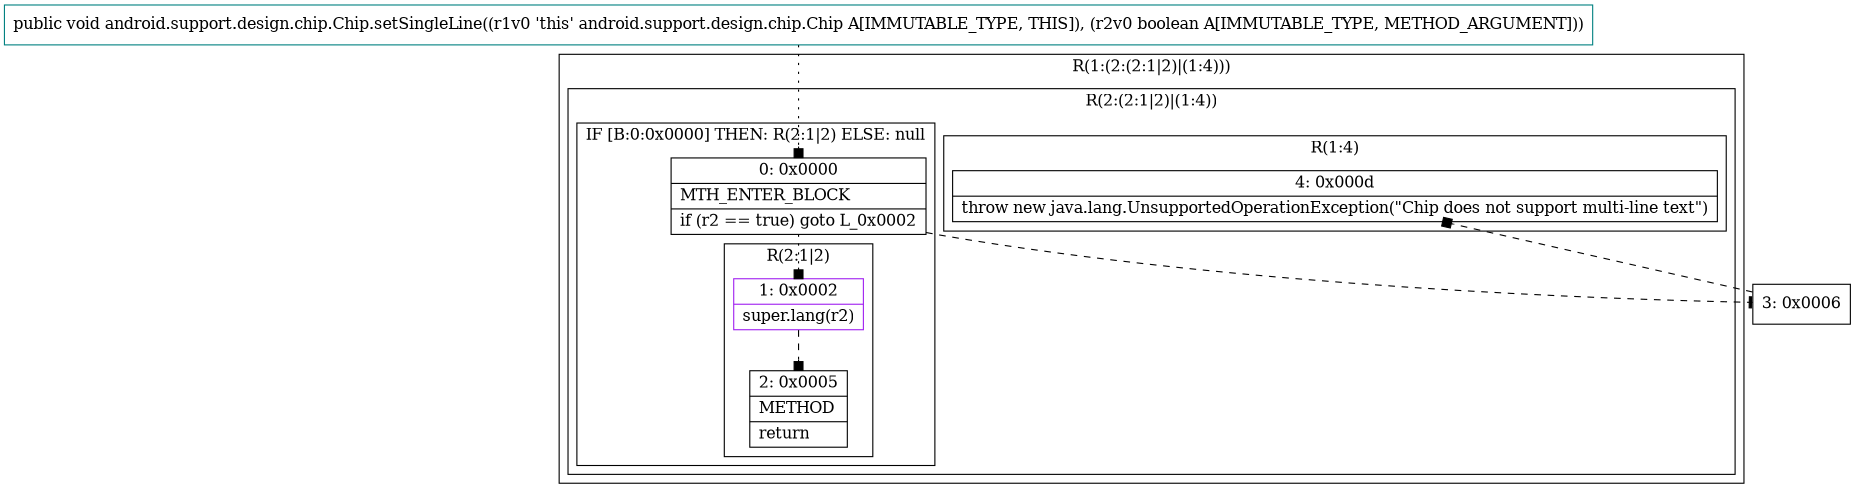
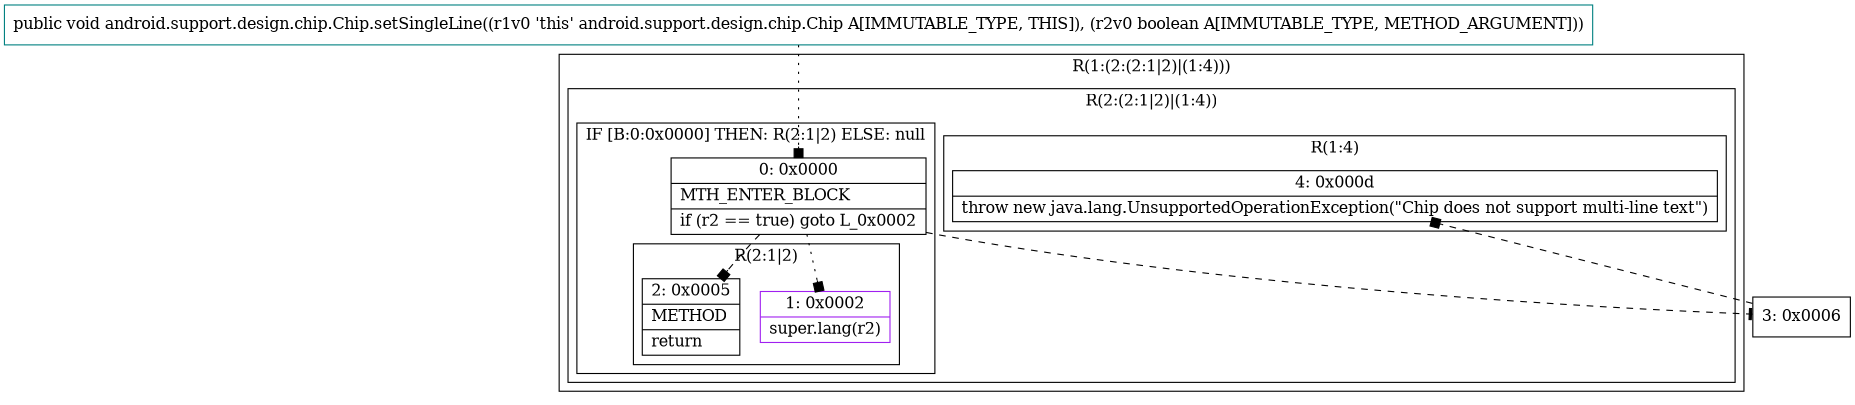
(799, 345) -> (744, 252)
